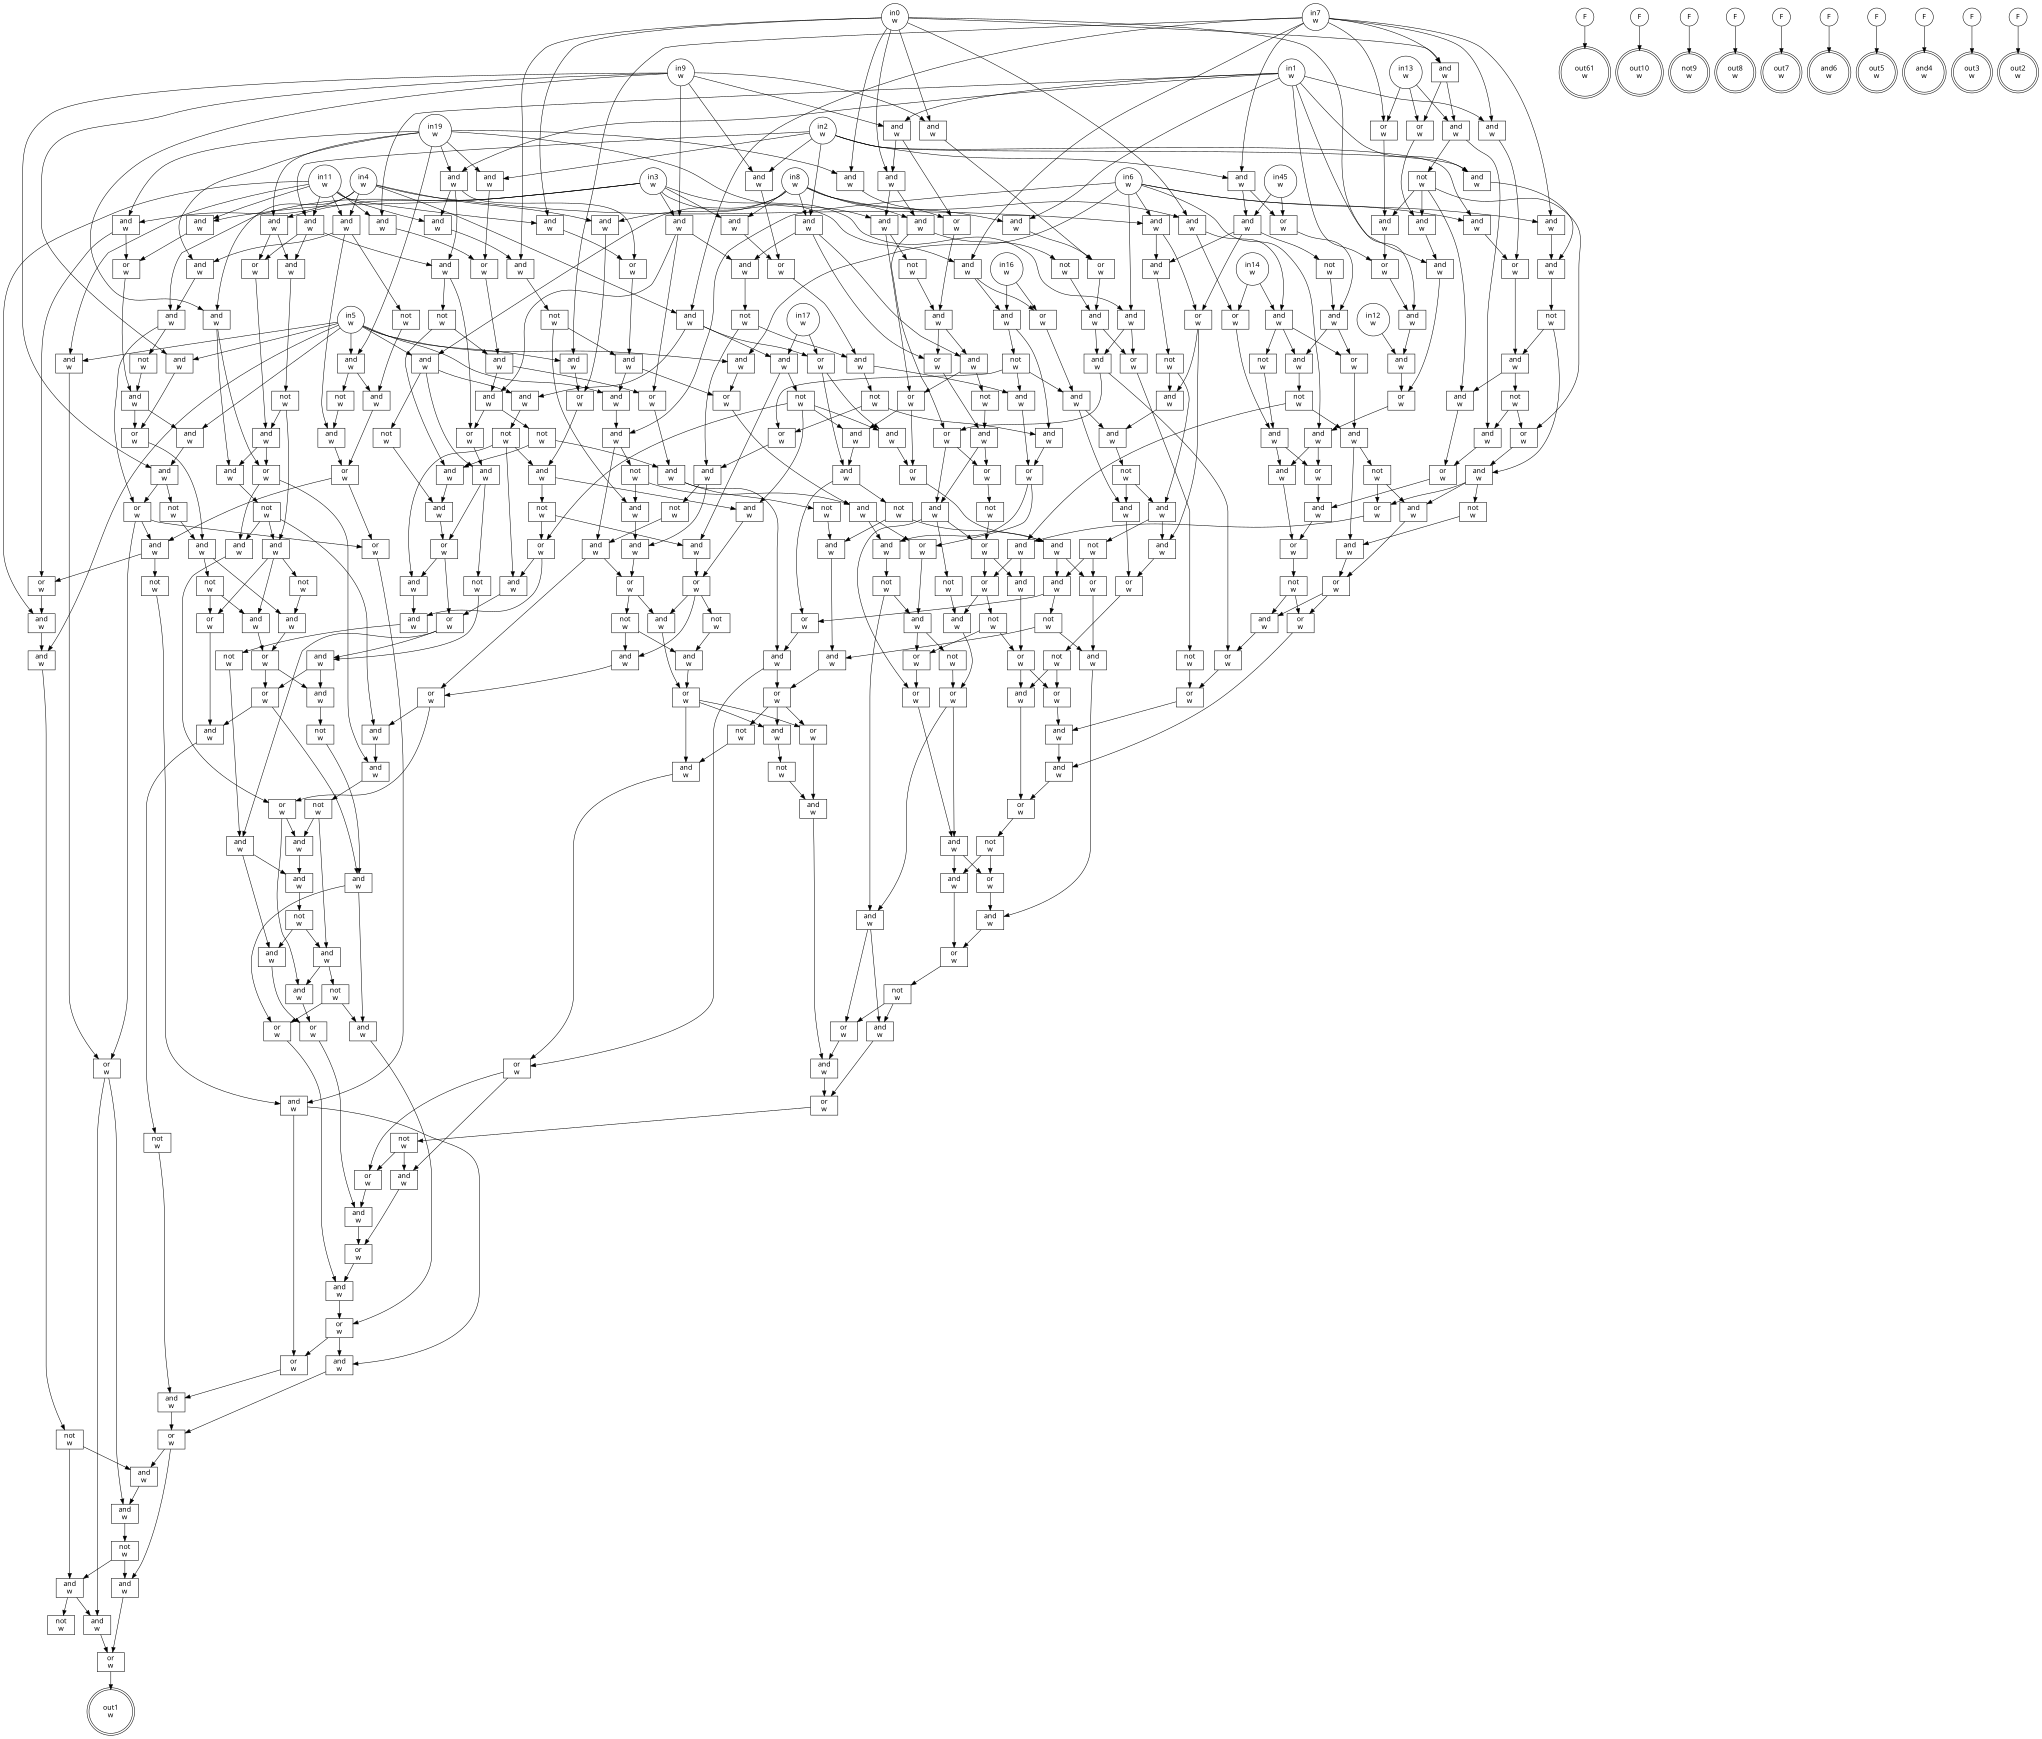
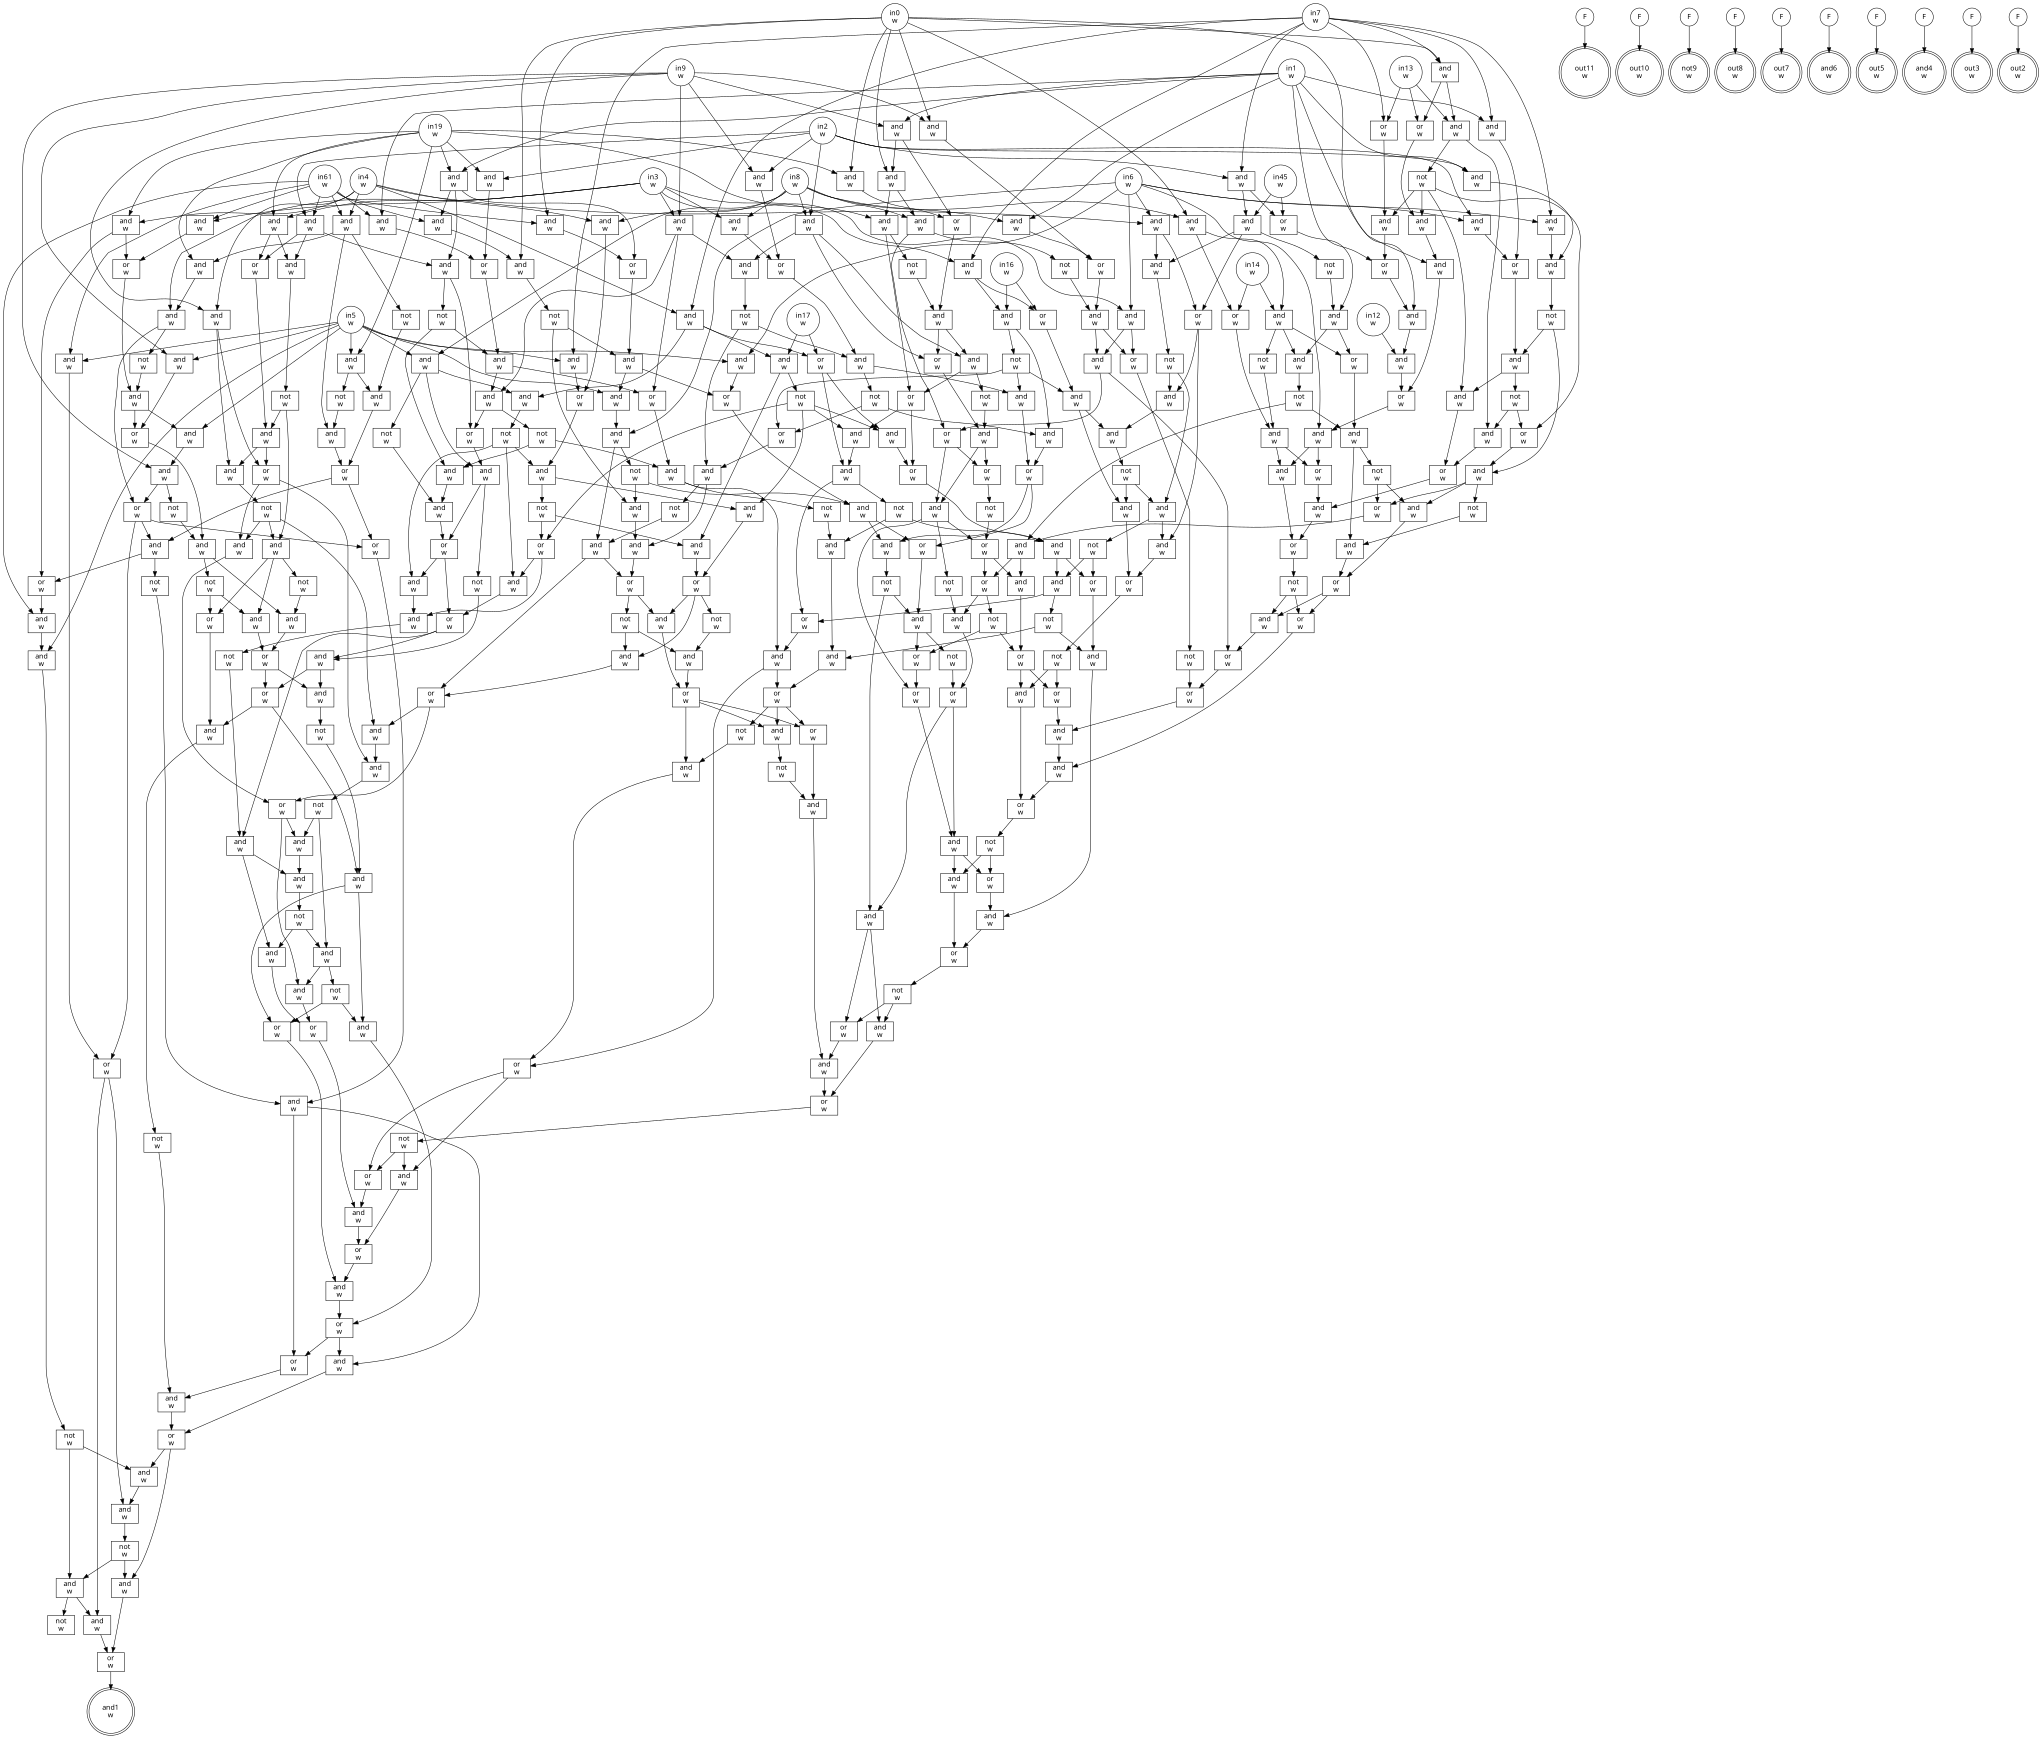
(1585, 72) -> (1585, 72)
(325, 181) -> (325, 181)
(111, 1712) -> (111, 1712)
